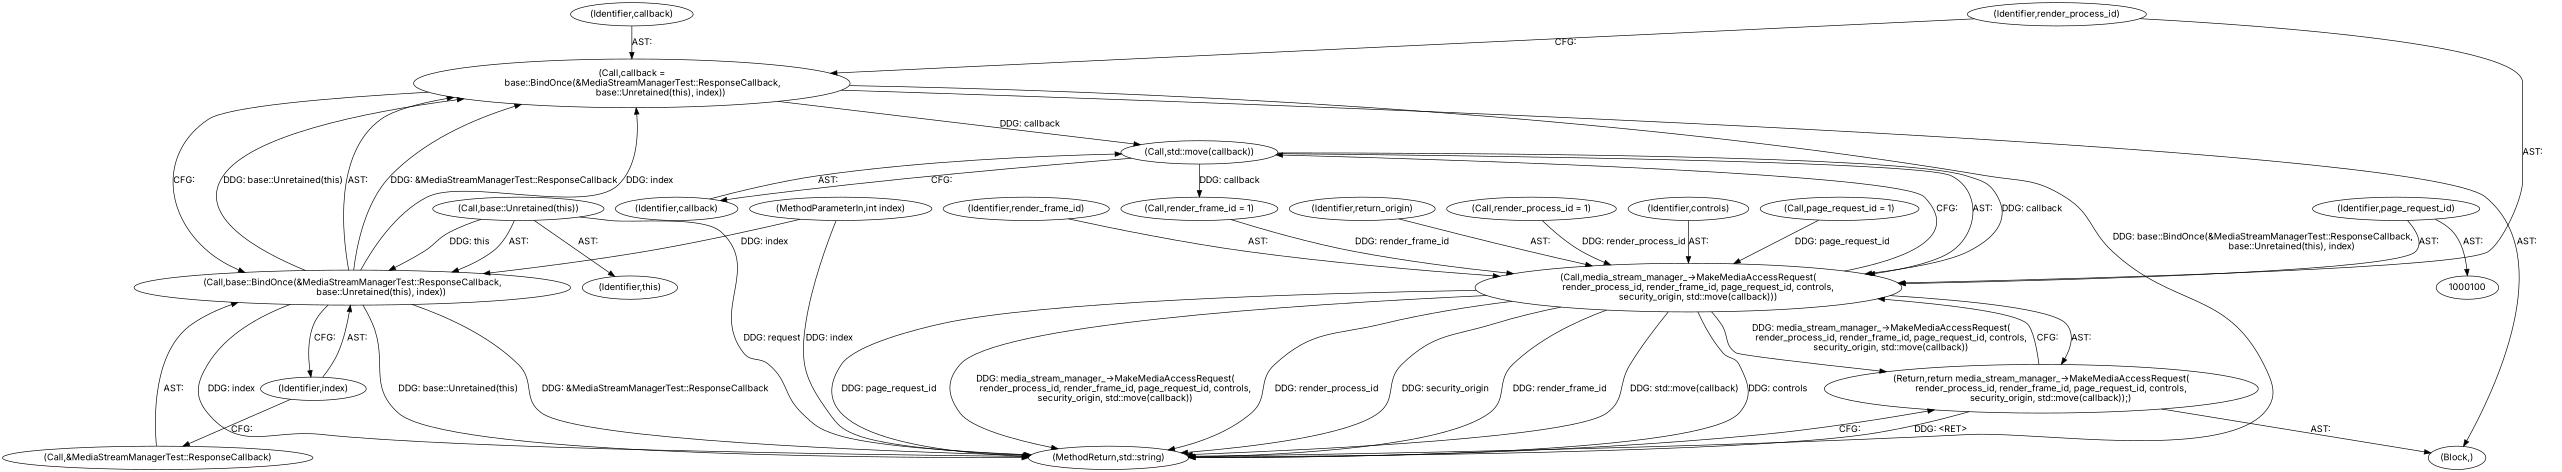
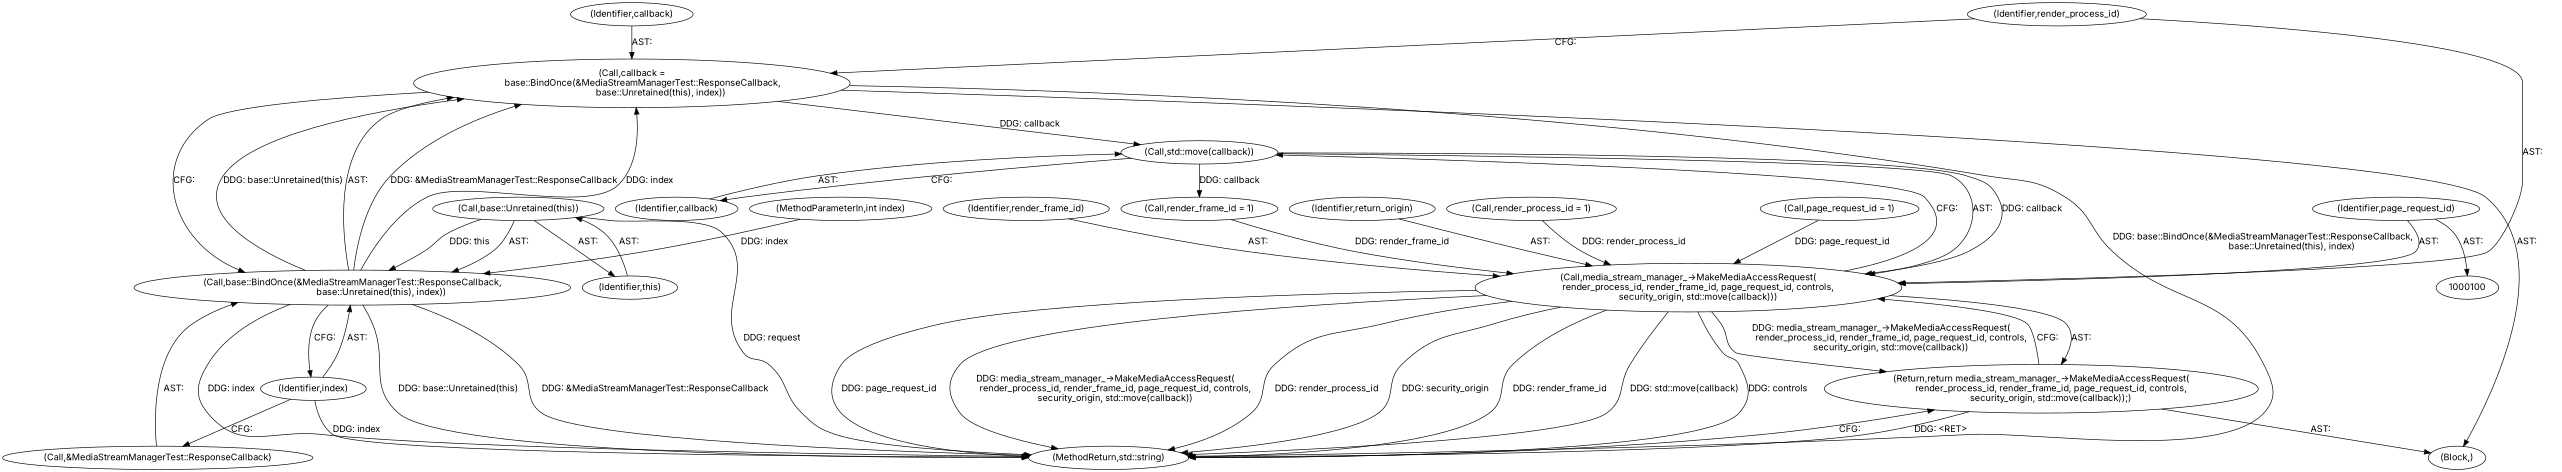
(1688, 209) -> none
none -> (612, 242)
(829, 413) -> (584, 452)
